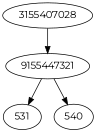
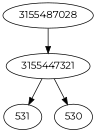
(48, 15) -> (48, 15)
(48, 66) -> (48, 66)
(74, 117) -> (73, 117)
